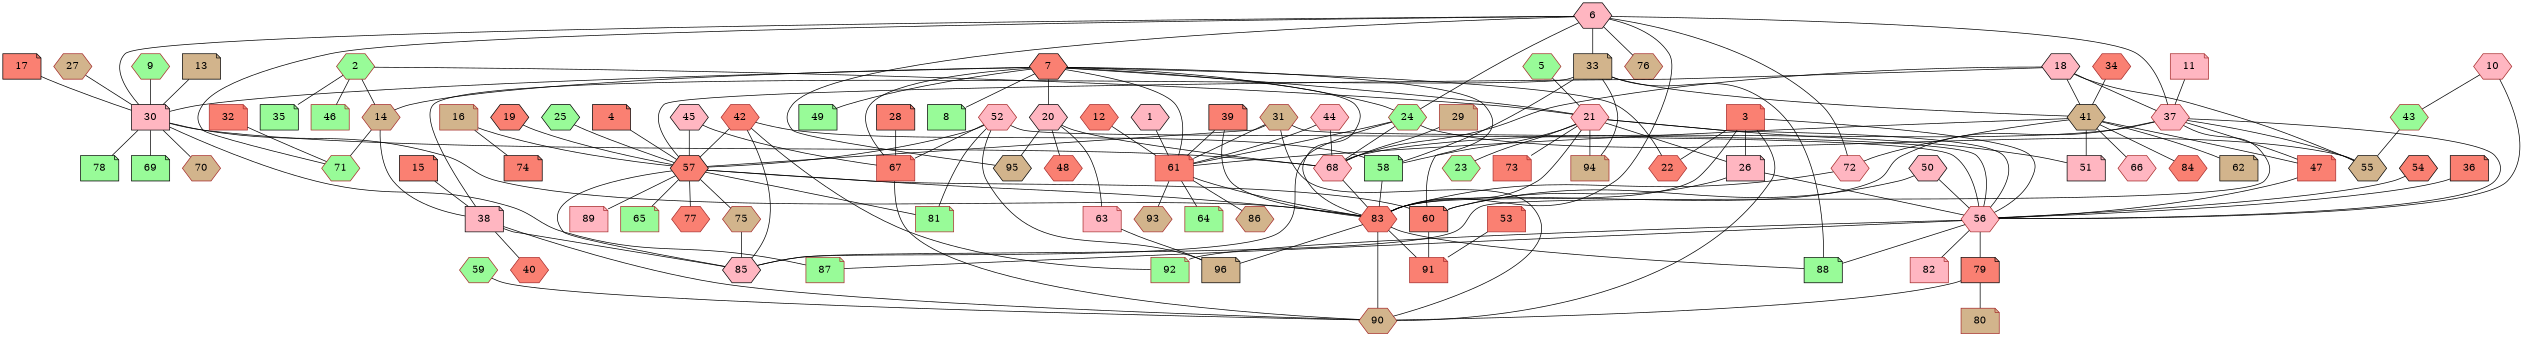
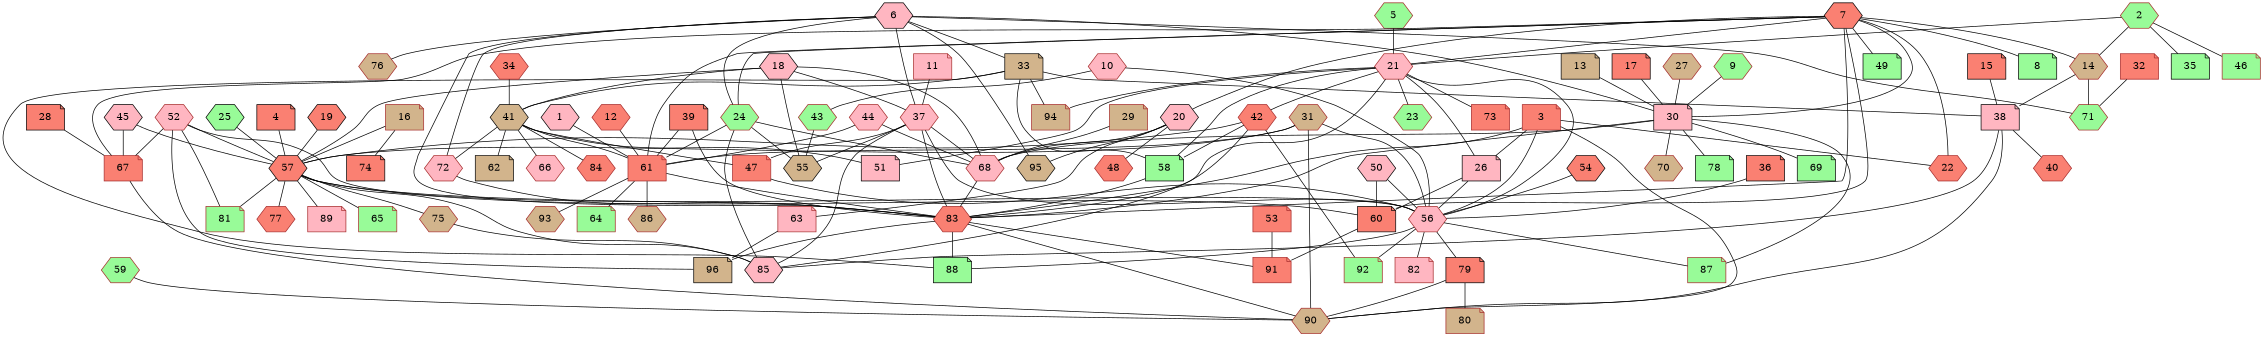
none -> (1335, 86)
